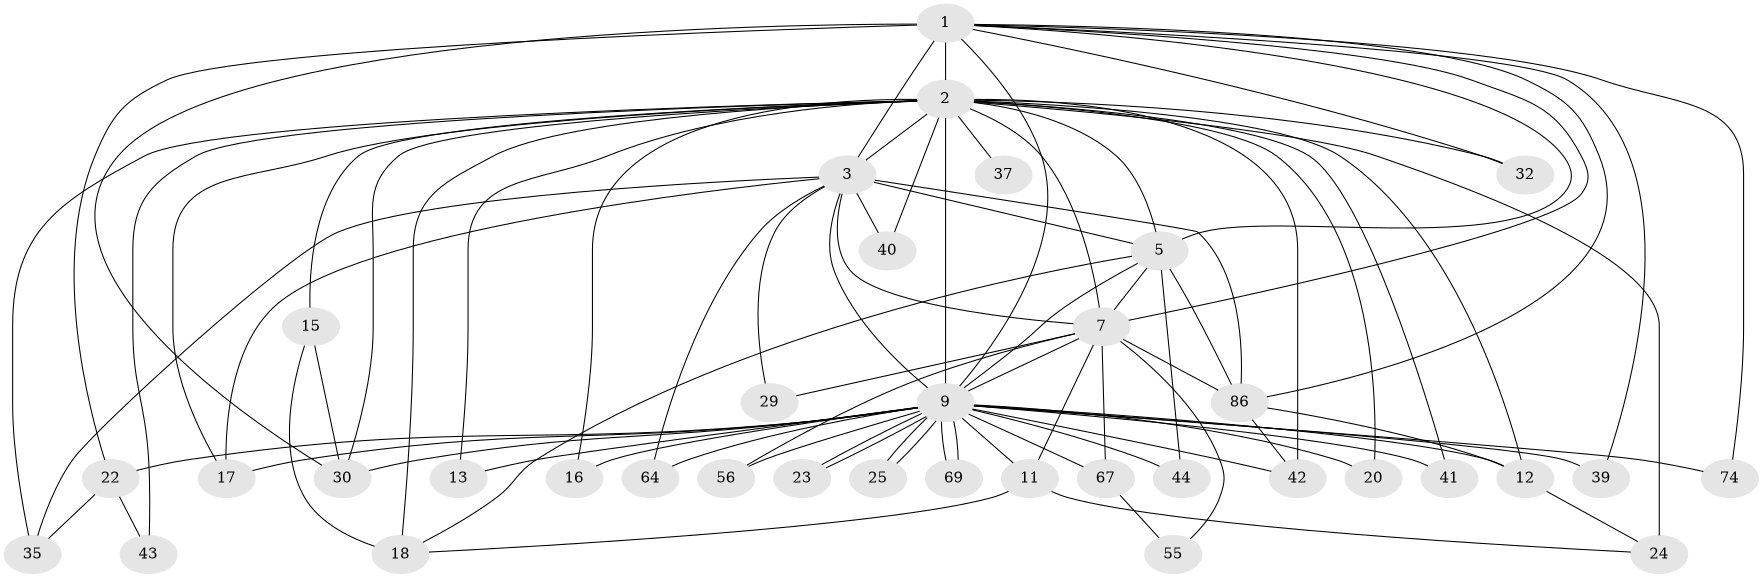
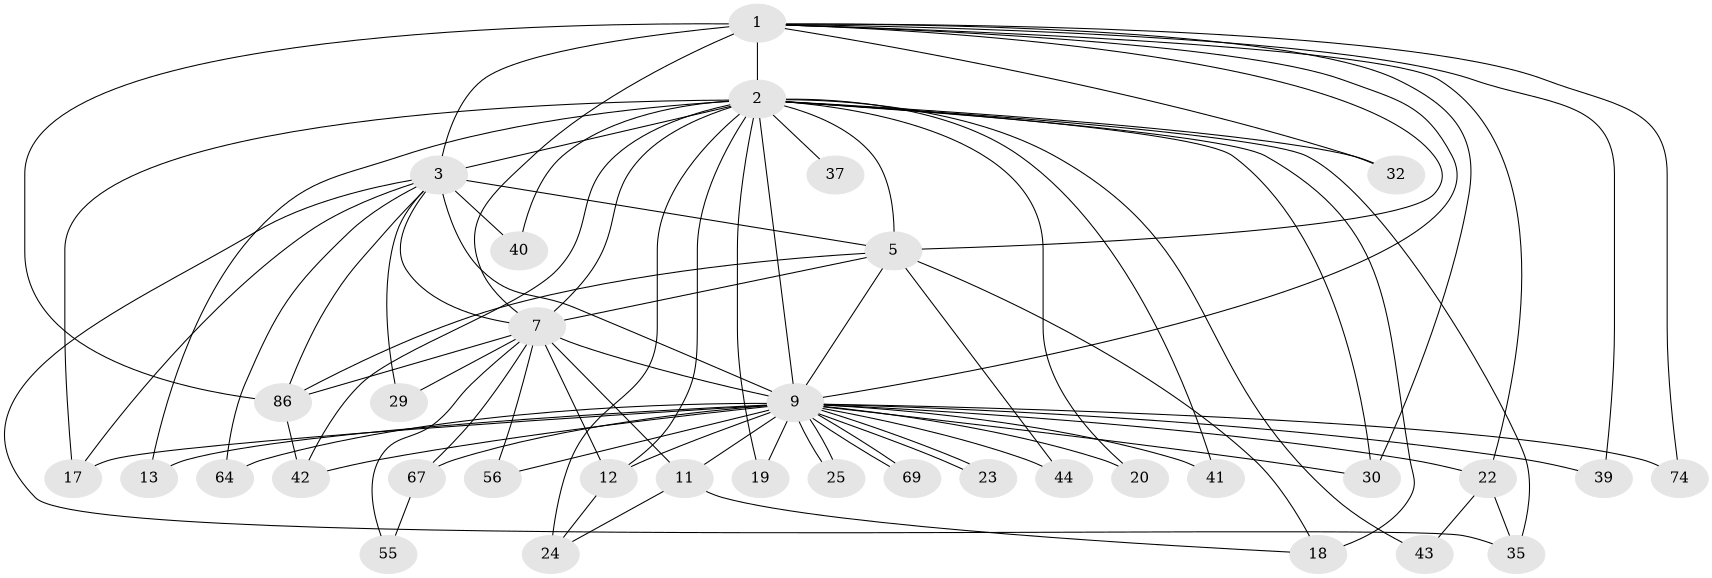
(311, 327) -> none
(1363, 426) -> (573, 403)
(575, 479) -> (761, 479)
